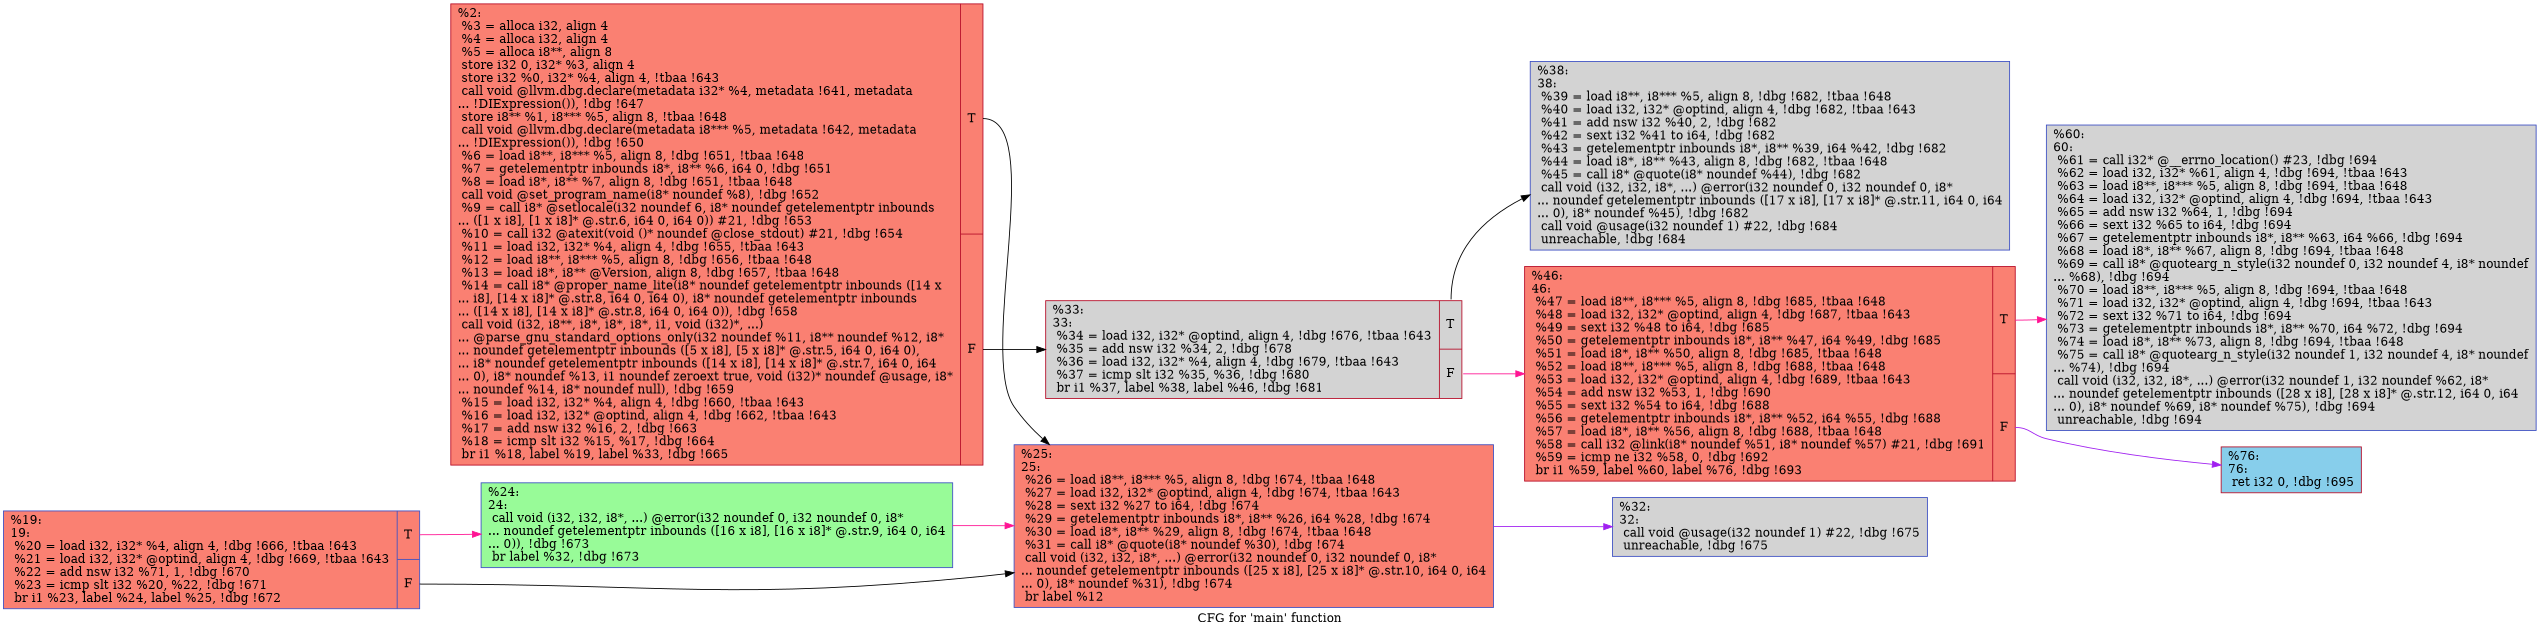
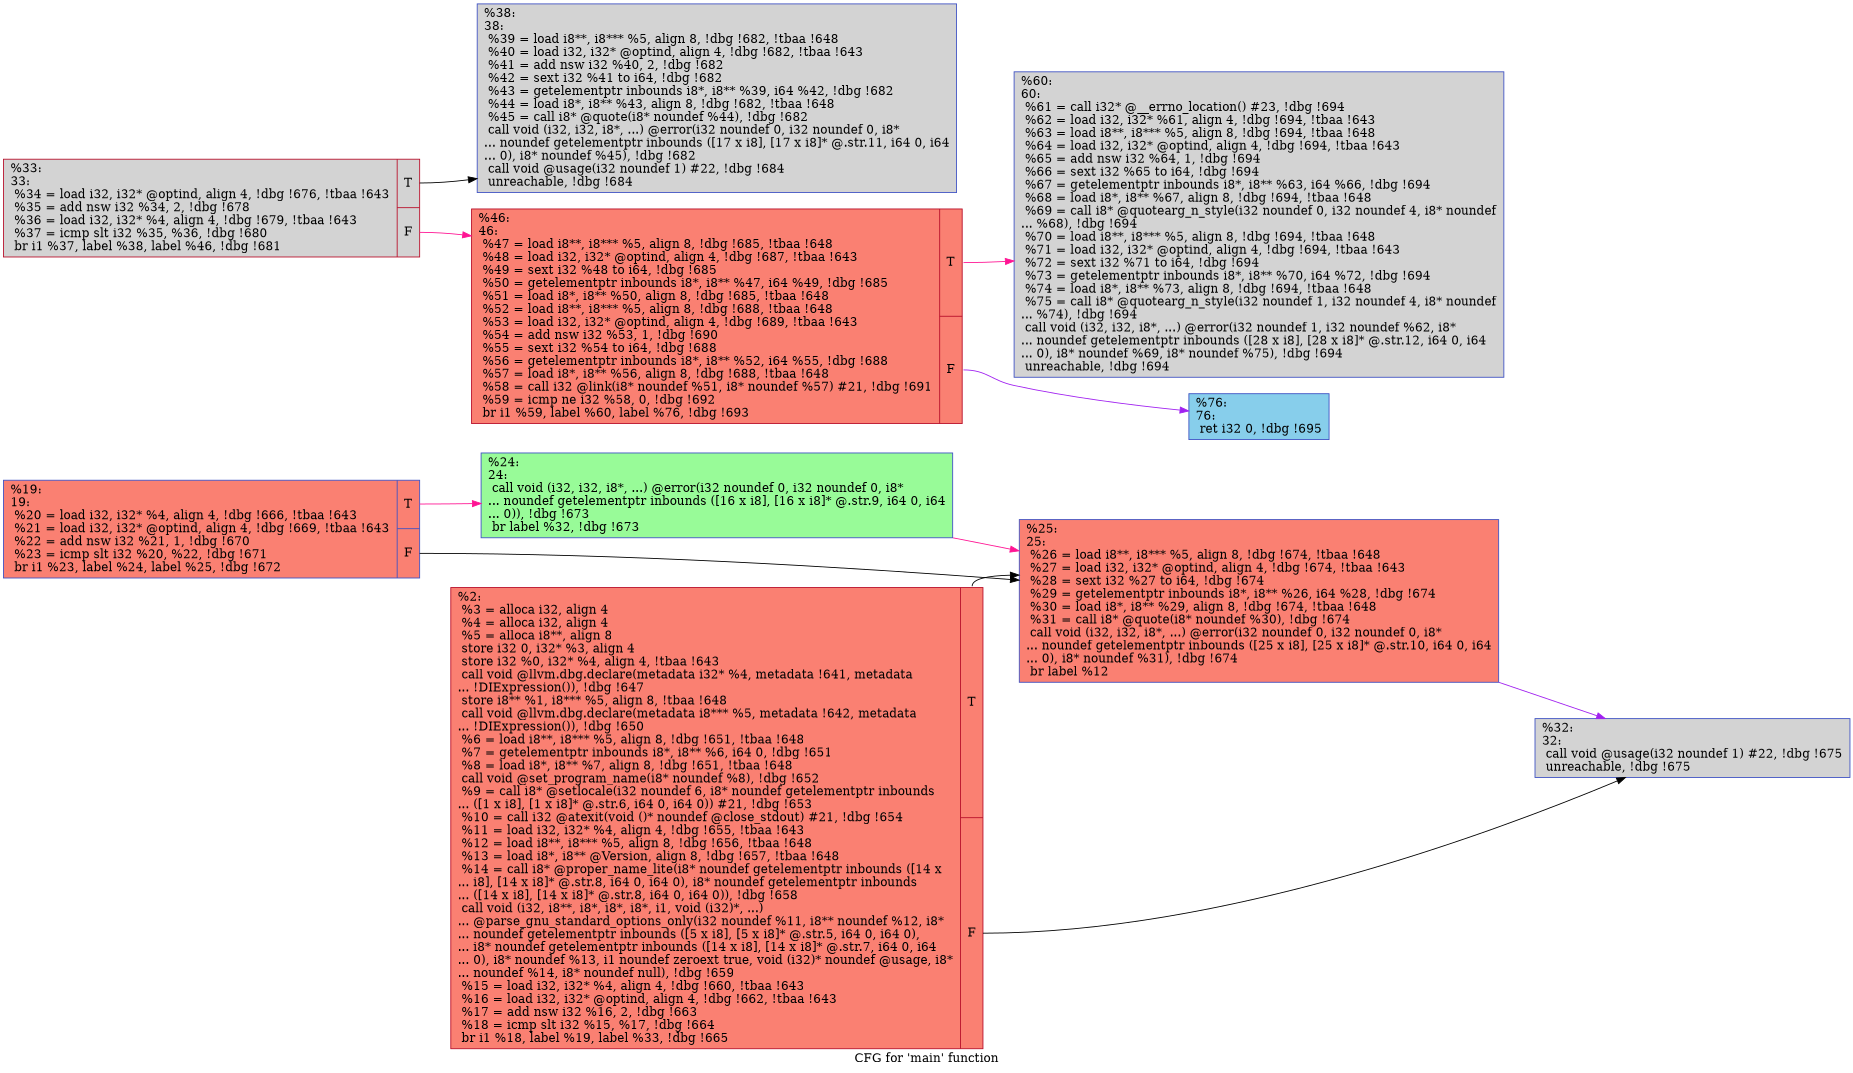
(1010, 350) -> (1307, 886)
(2291, 470) -> (1259, 417)
(130, 572) -> (130, 542)
